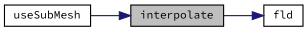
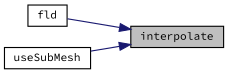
(238, 16) -> (93, 23)
